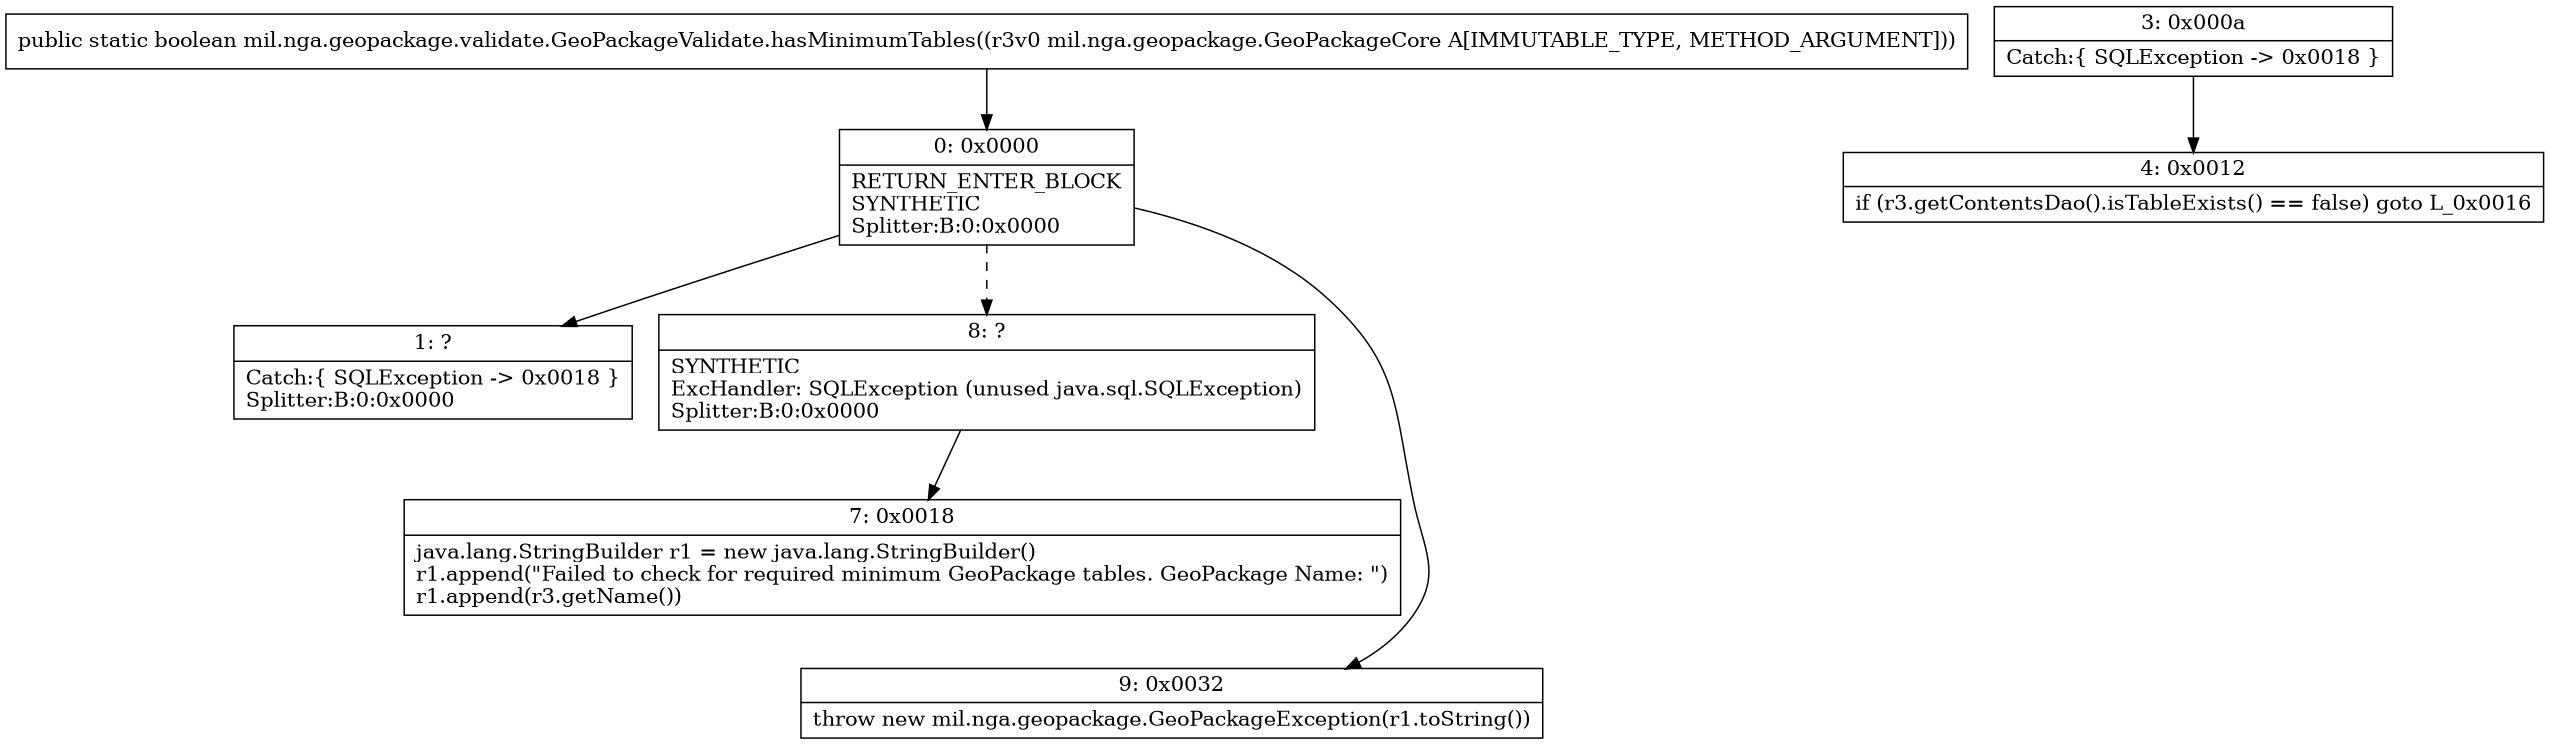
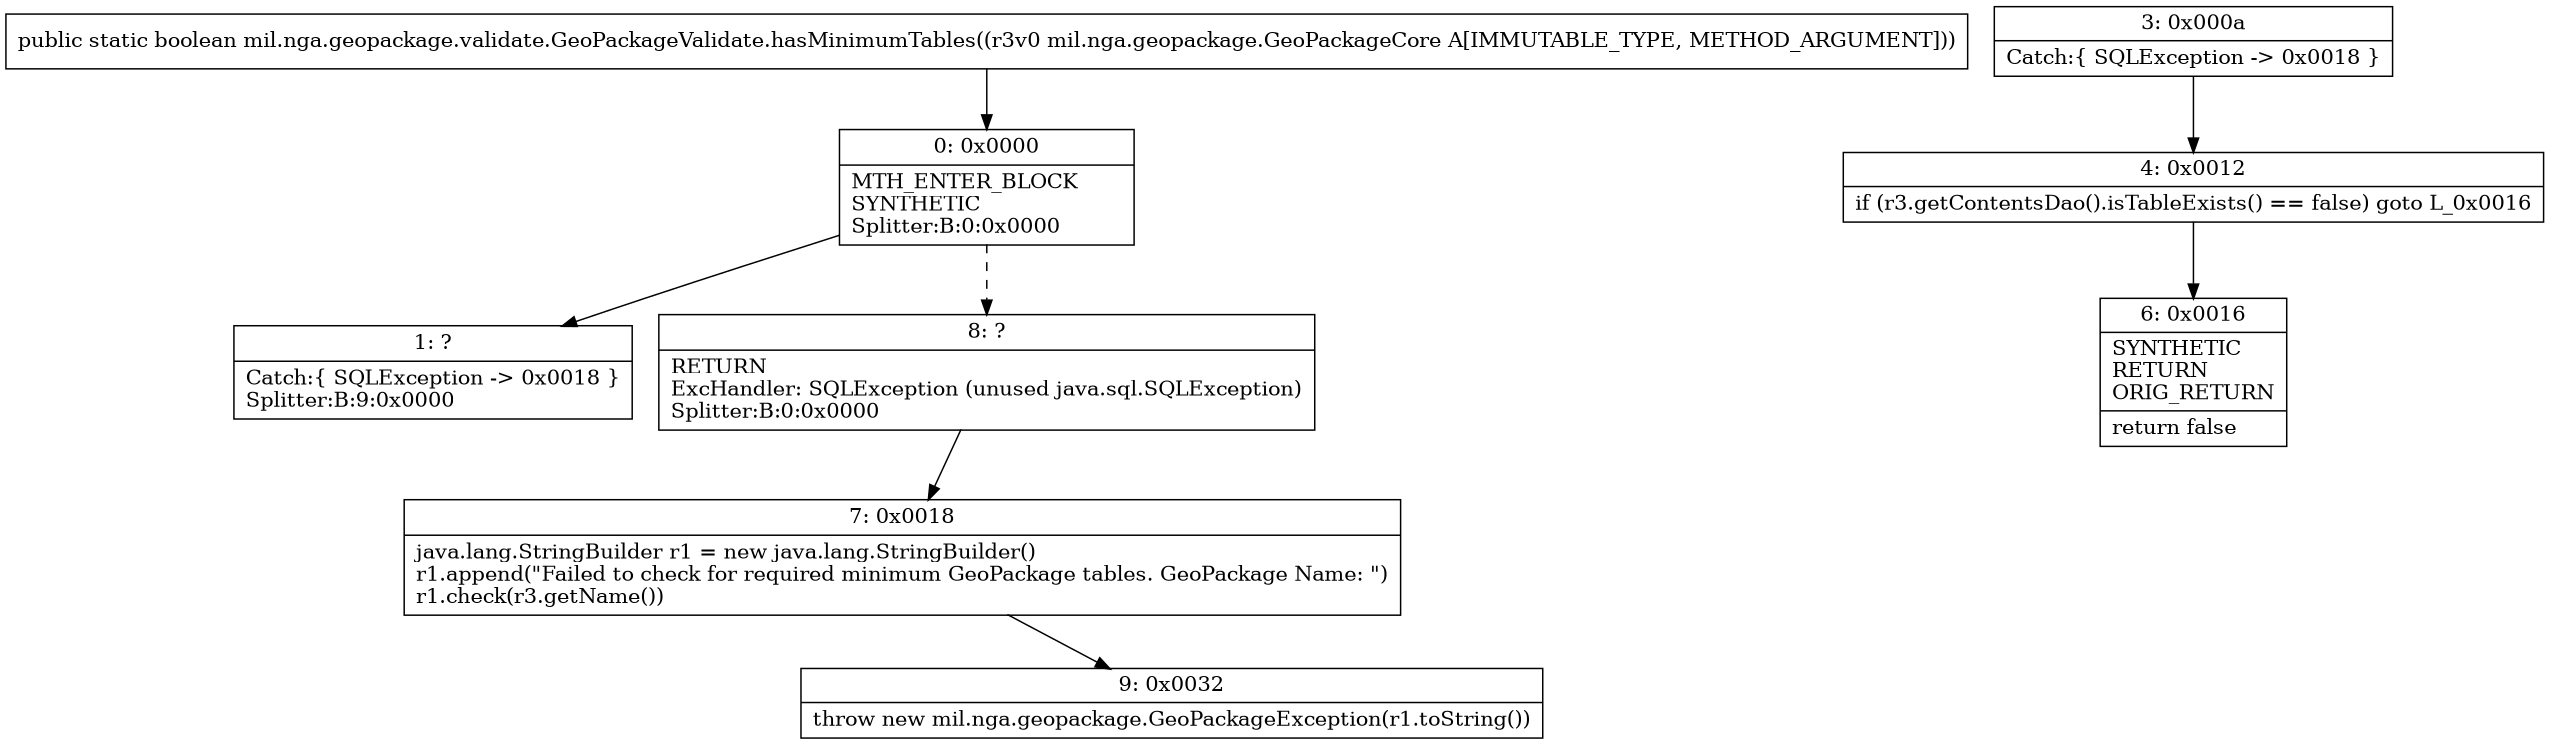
(987, 182) -> (965, 182)
(736, 367) -> (719, 367)
none -> (2193, 372)
(1386, 379) -> (1052, 638)
(351, 400) -> (351, 400)
(549, 597) -> (540, 597)
